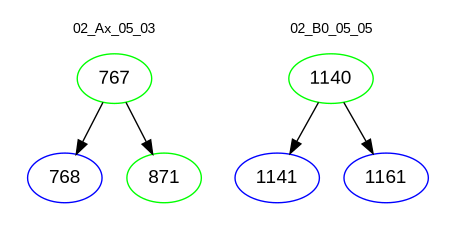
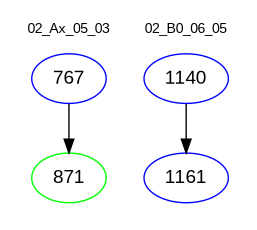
(332, 30) -> (186, 30)
(114, 79) -> (69, 79)
(331, 79) -> (186, 79)
(65, 178) -> none
(277, 178) -> none
